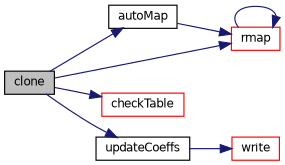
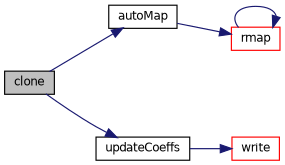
(137, 62) -> none
(143, 105) -> none
